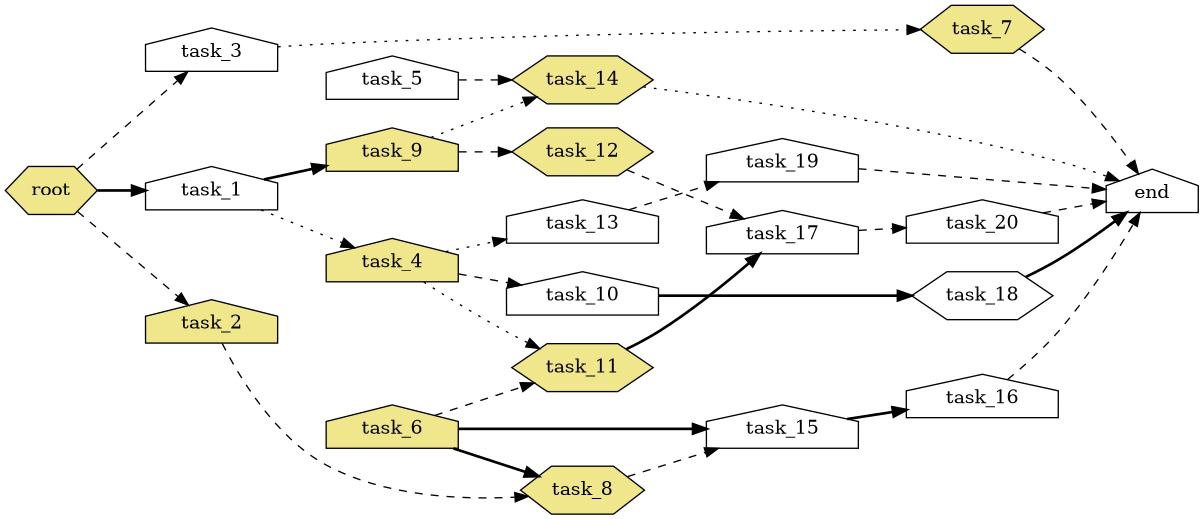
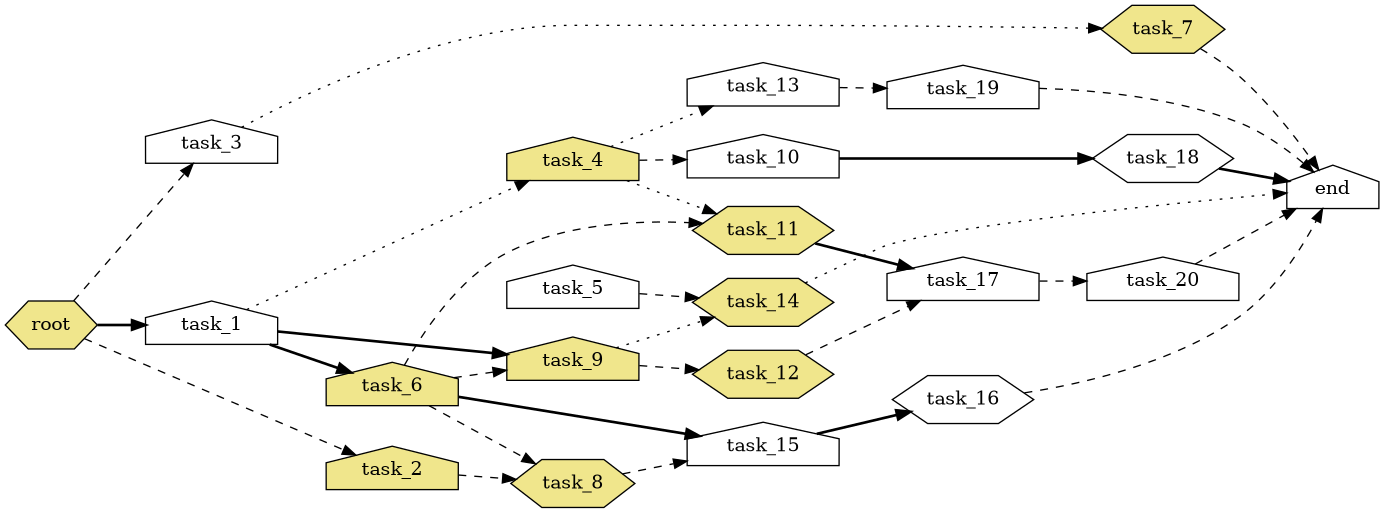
none -> (304, 356)
none -> (473, 375)
(982, 398) -> (963, 400)
(489, 460) -> (476, 432)
